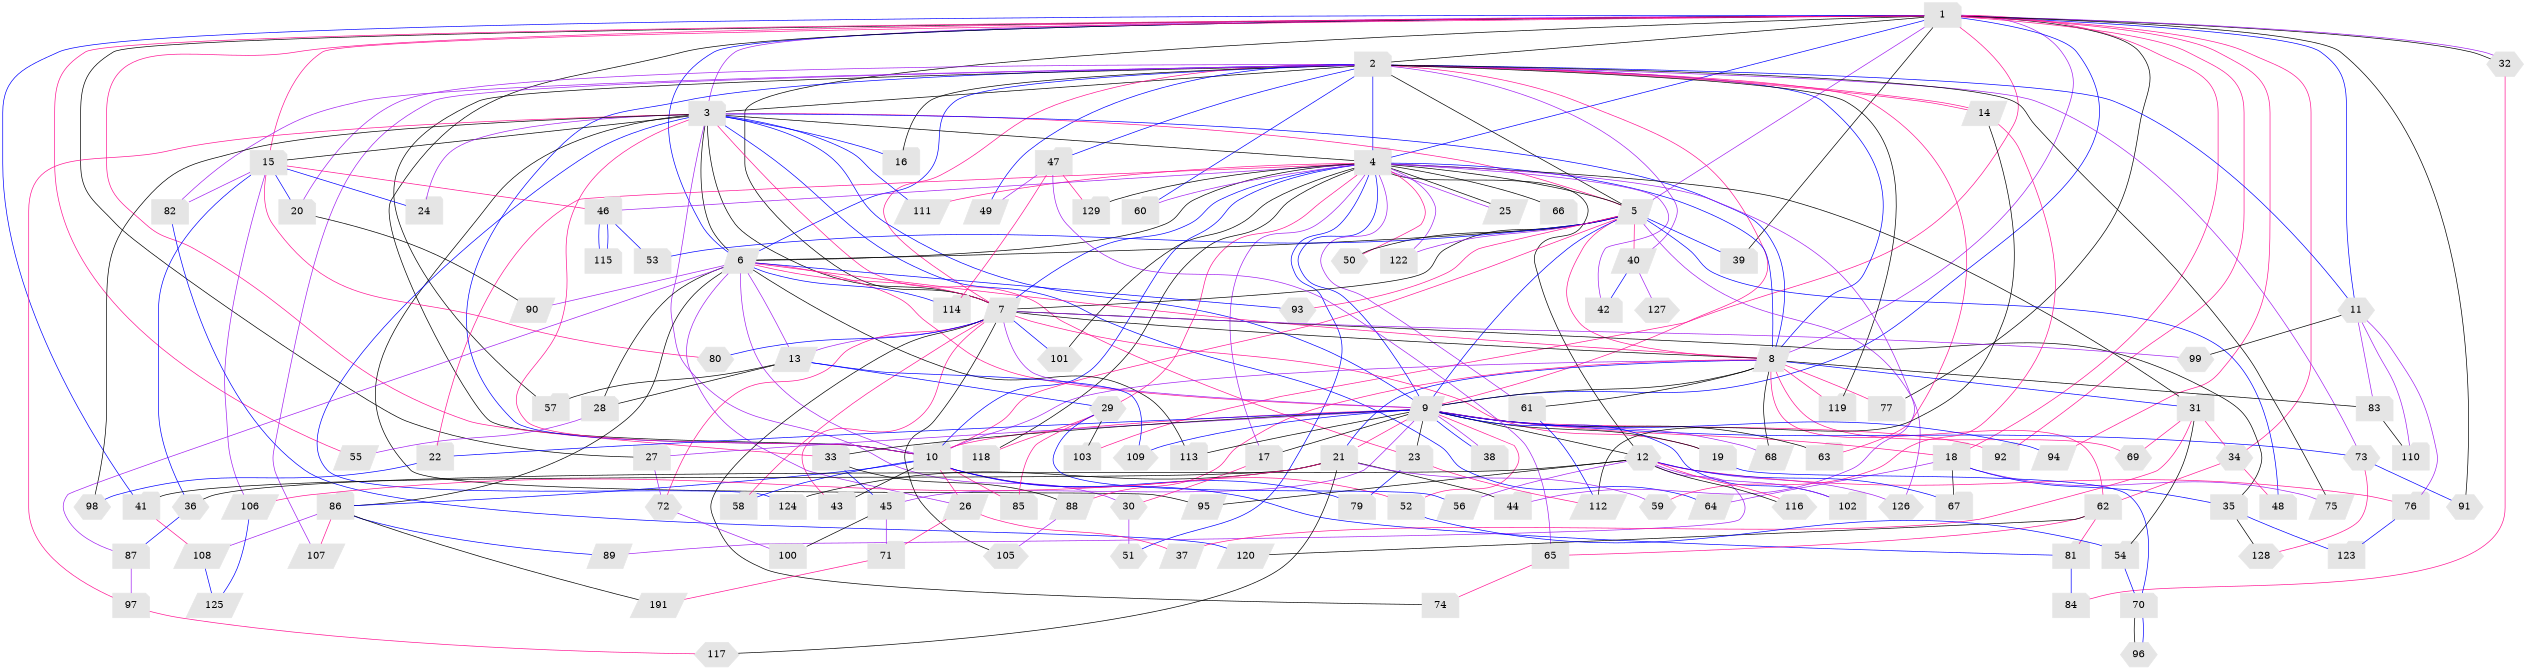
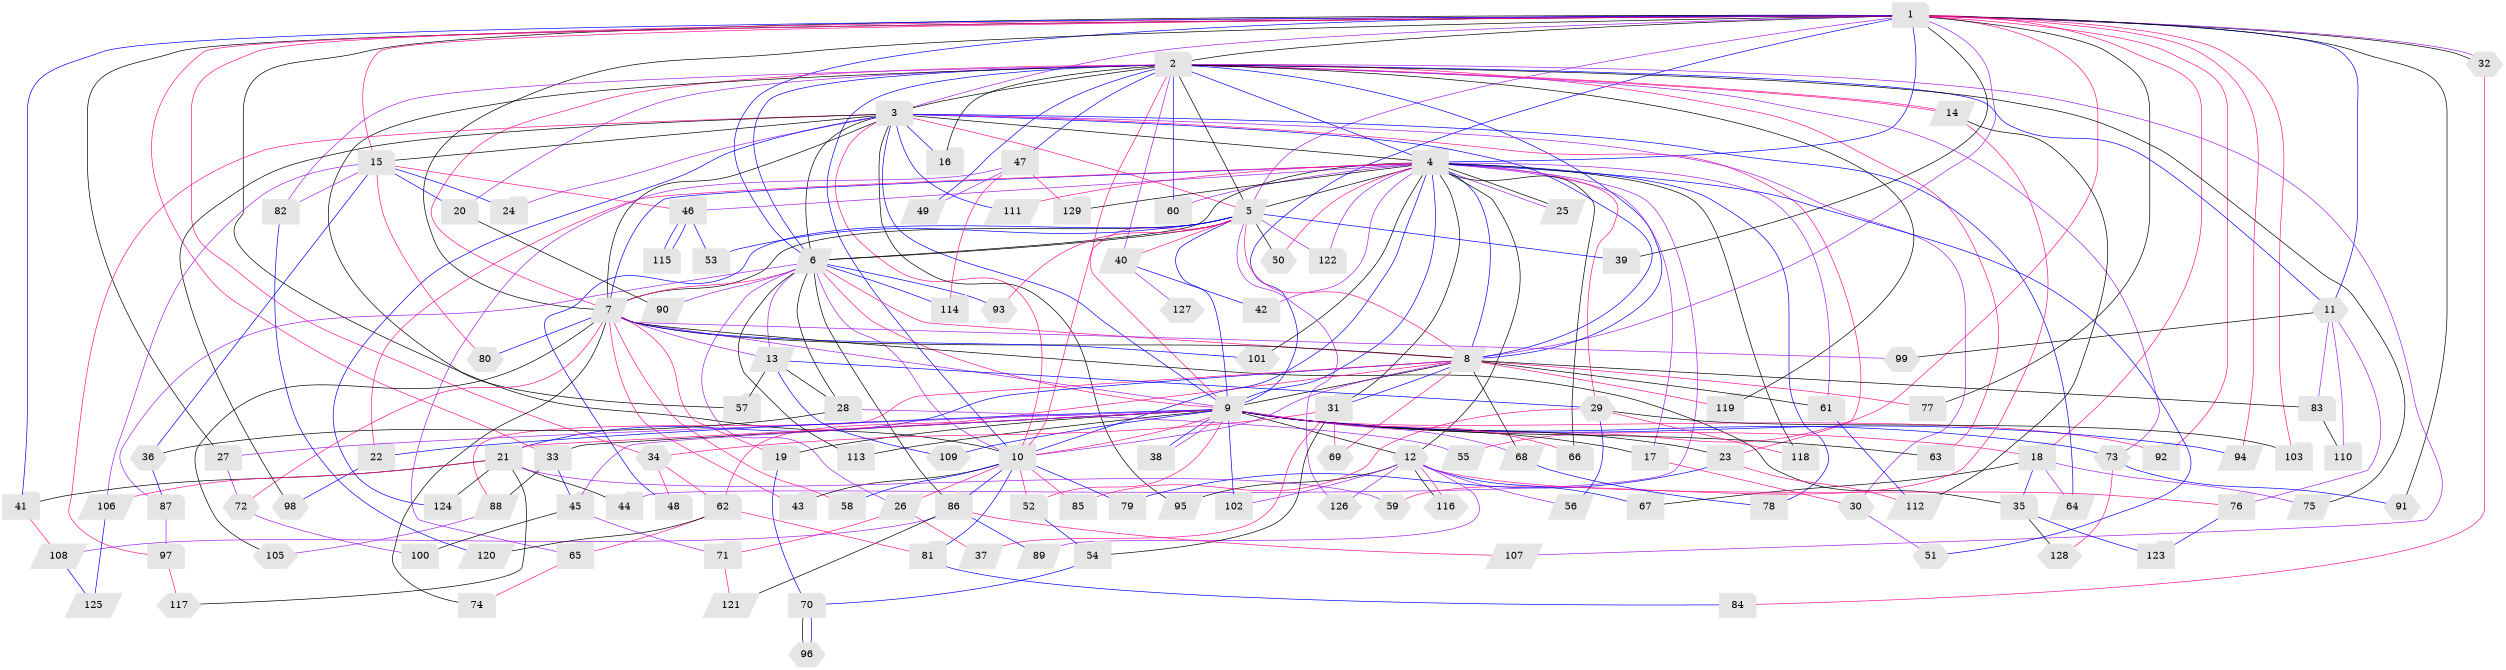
none -> (1400, 427)
(914, 473) -> (510, 430)
none -> (1769, 507)
(659, 605) -> (731, 605)
